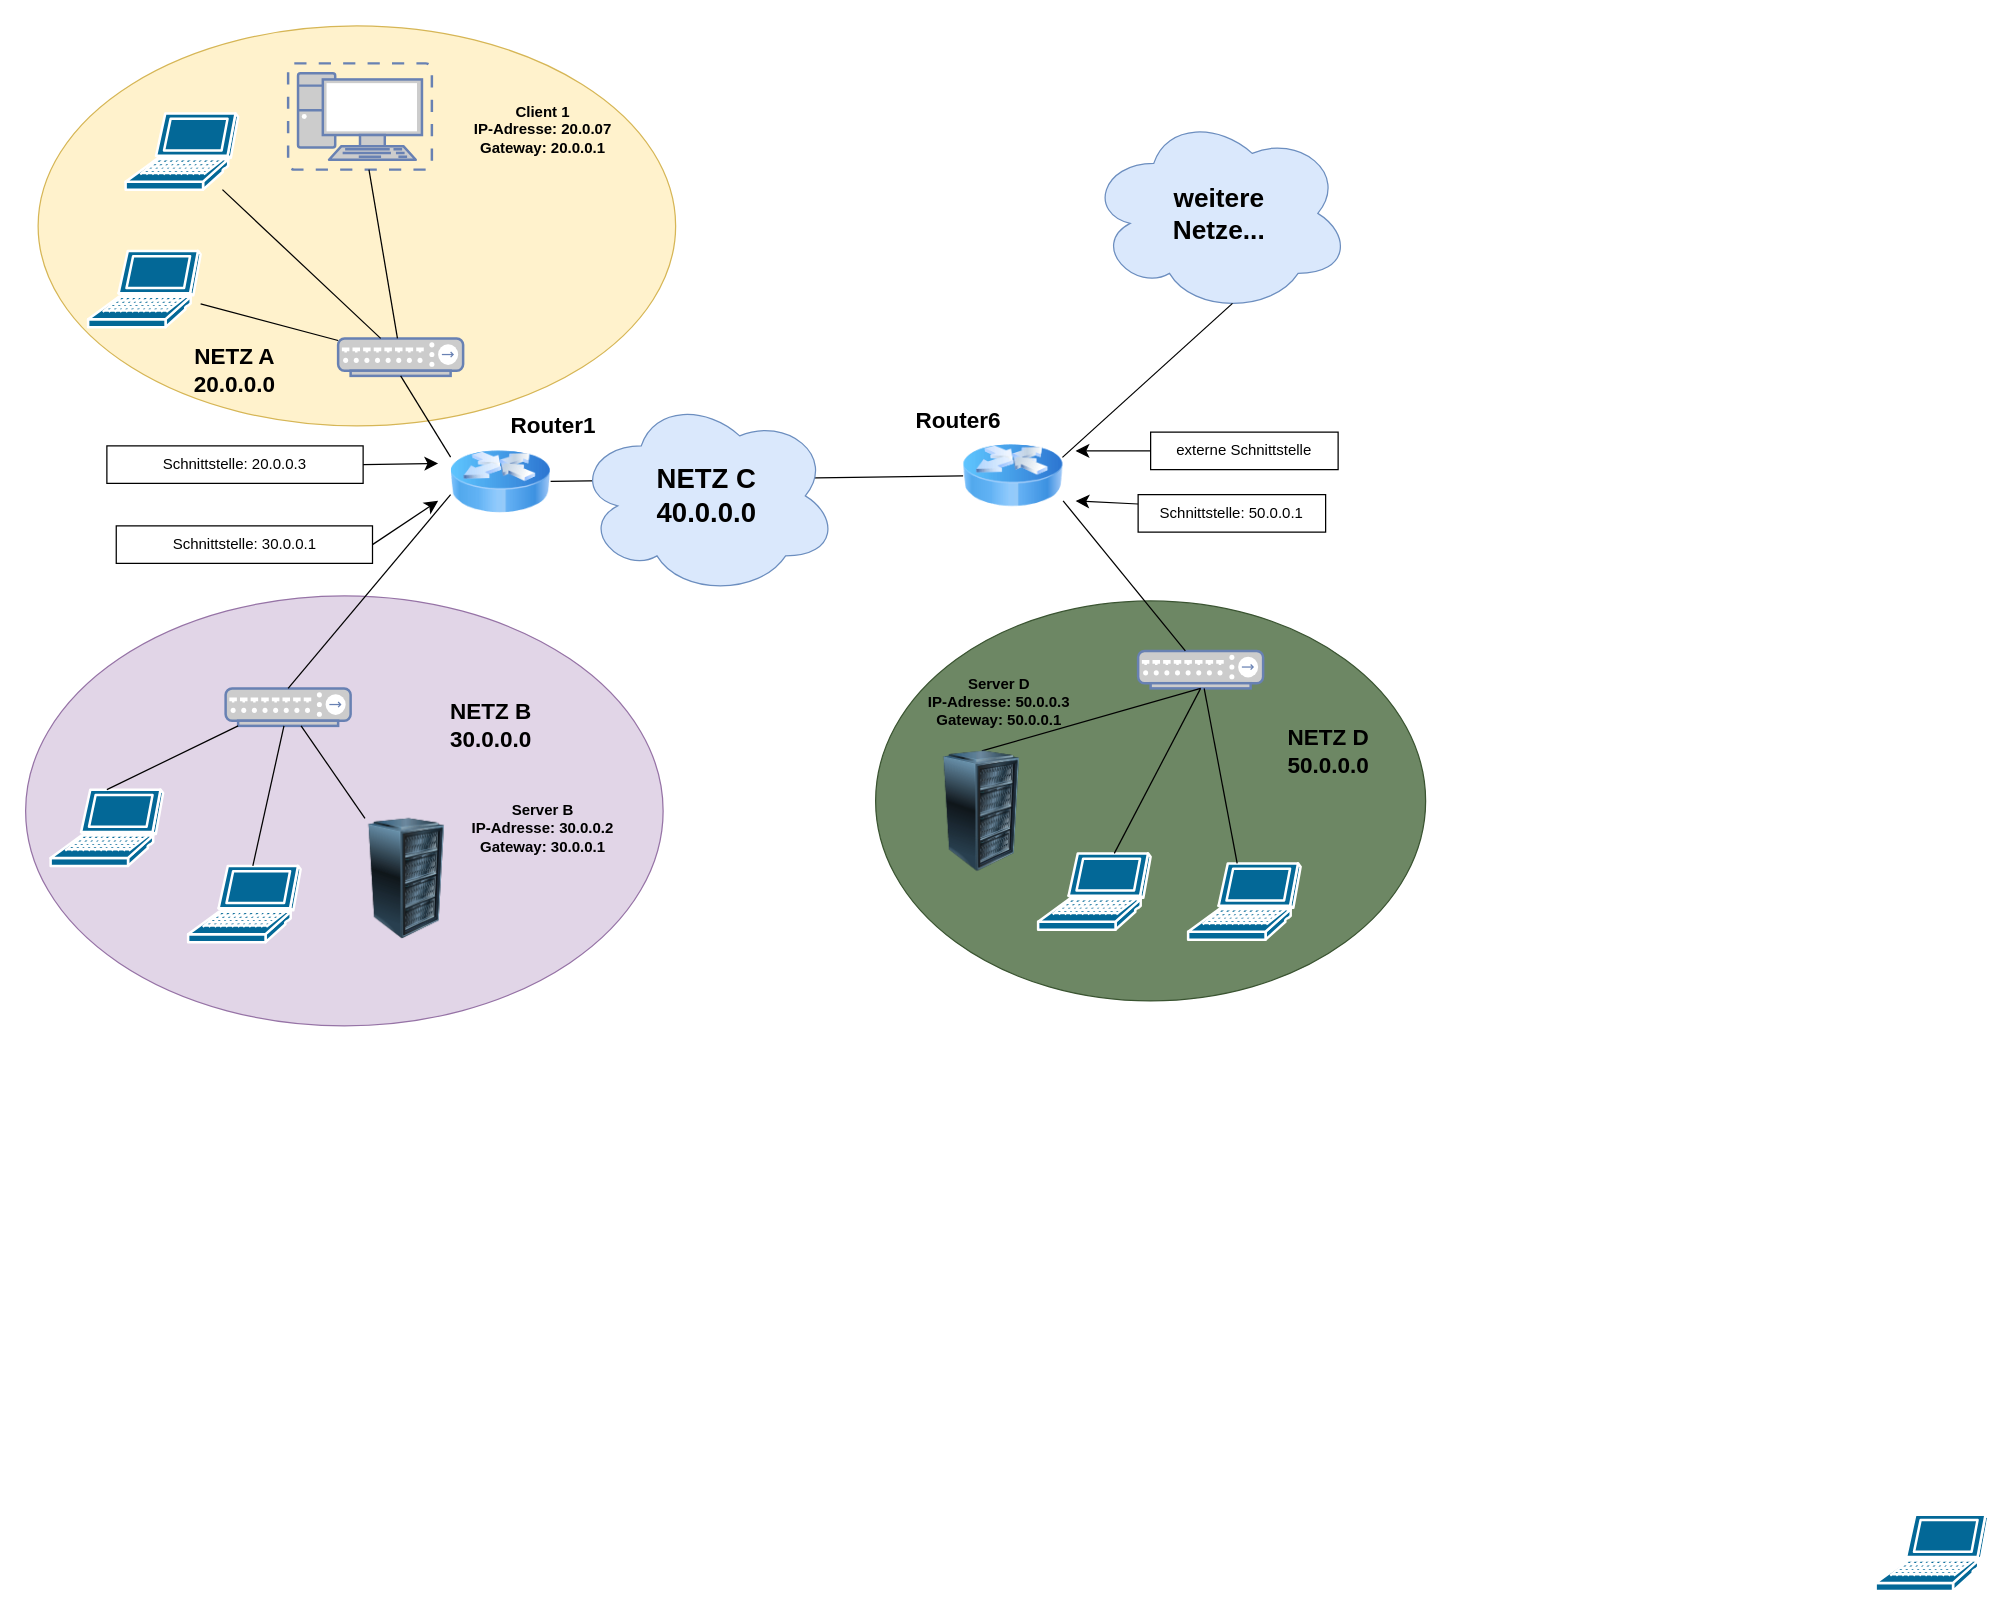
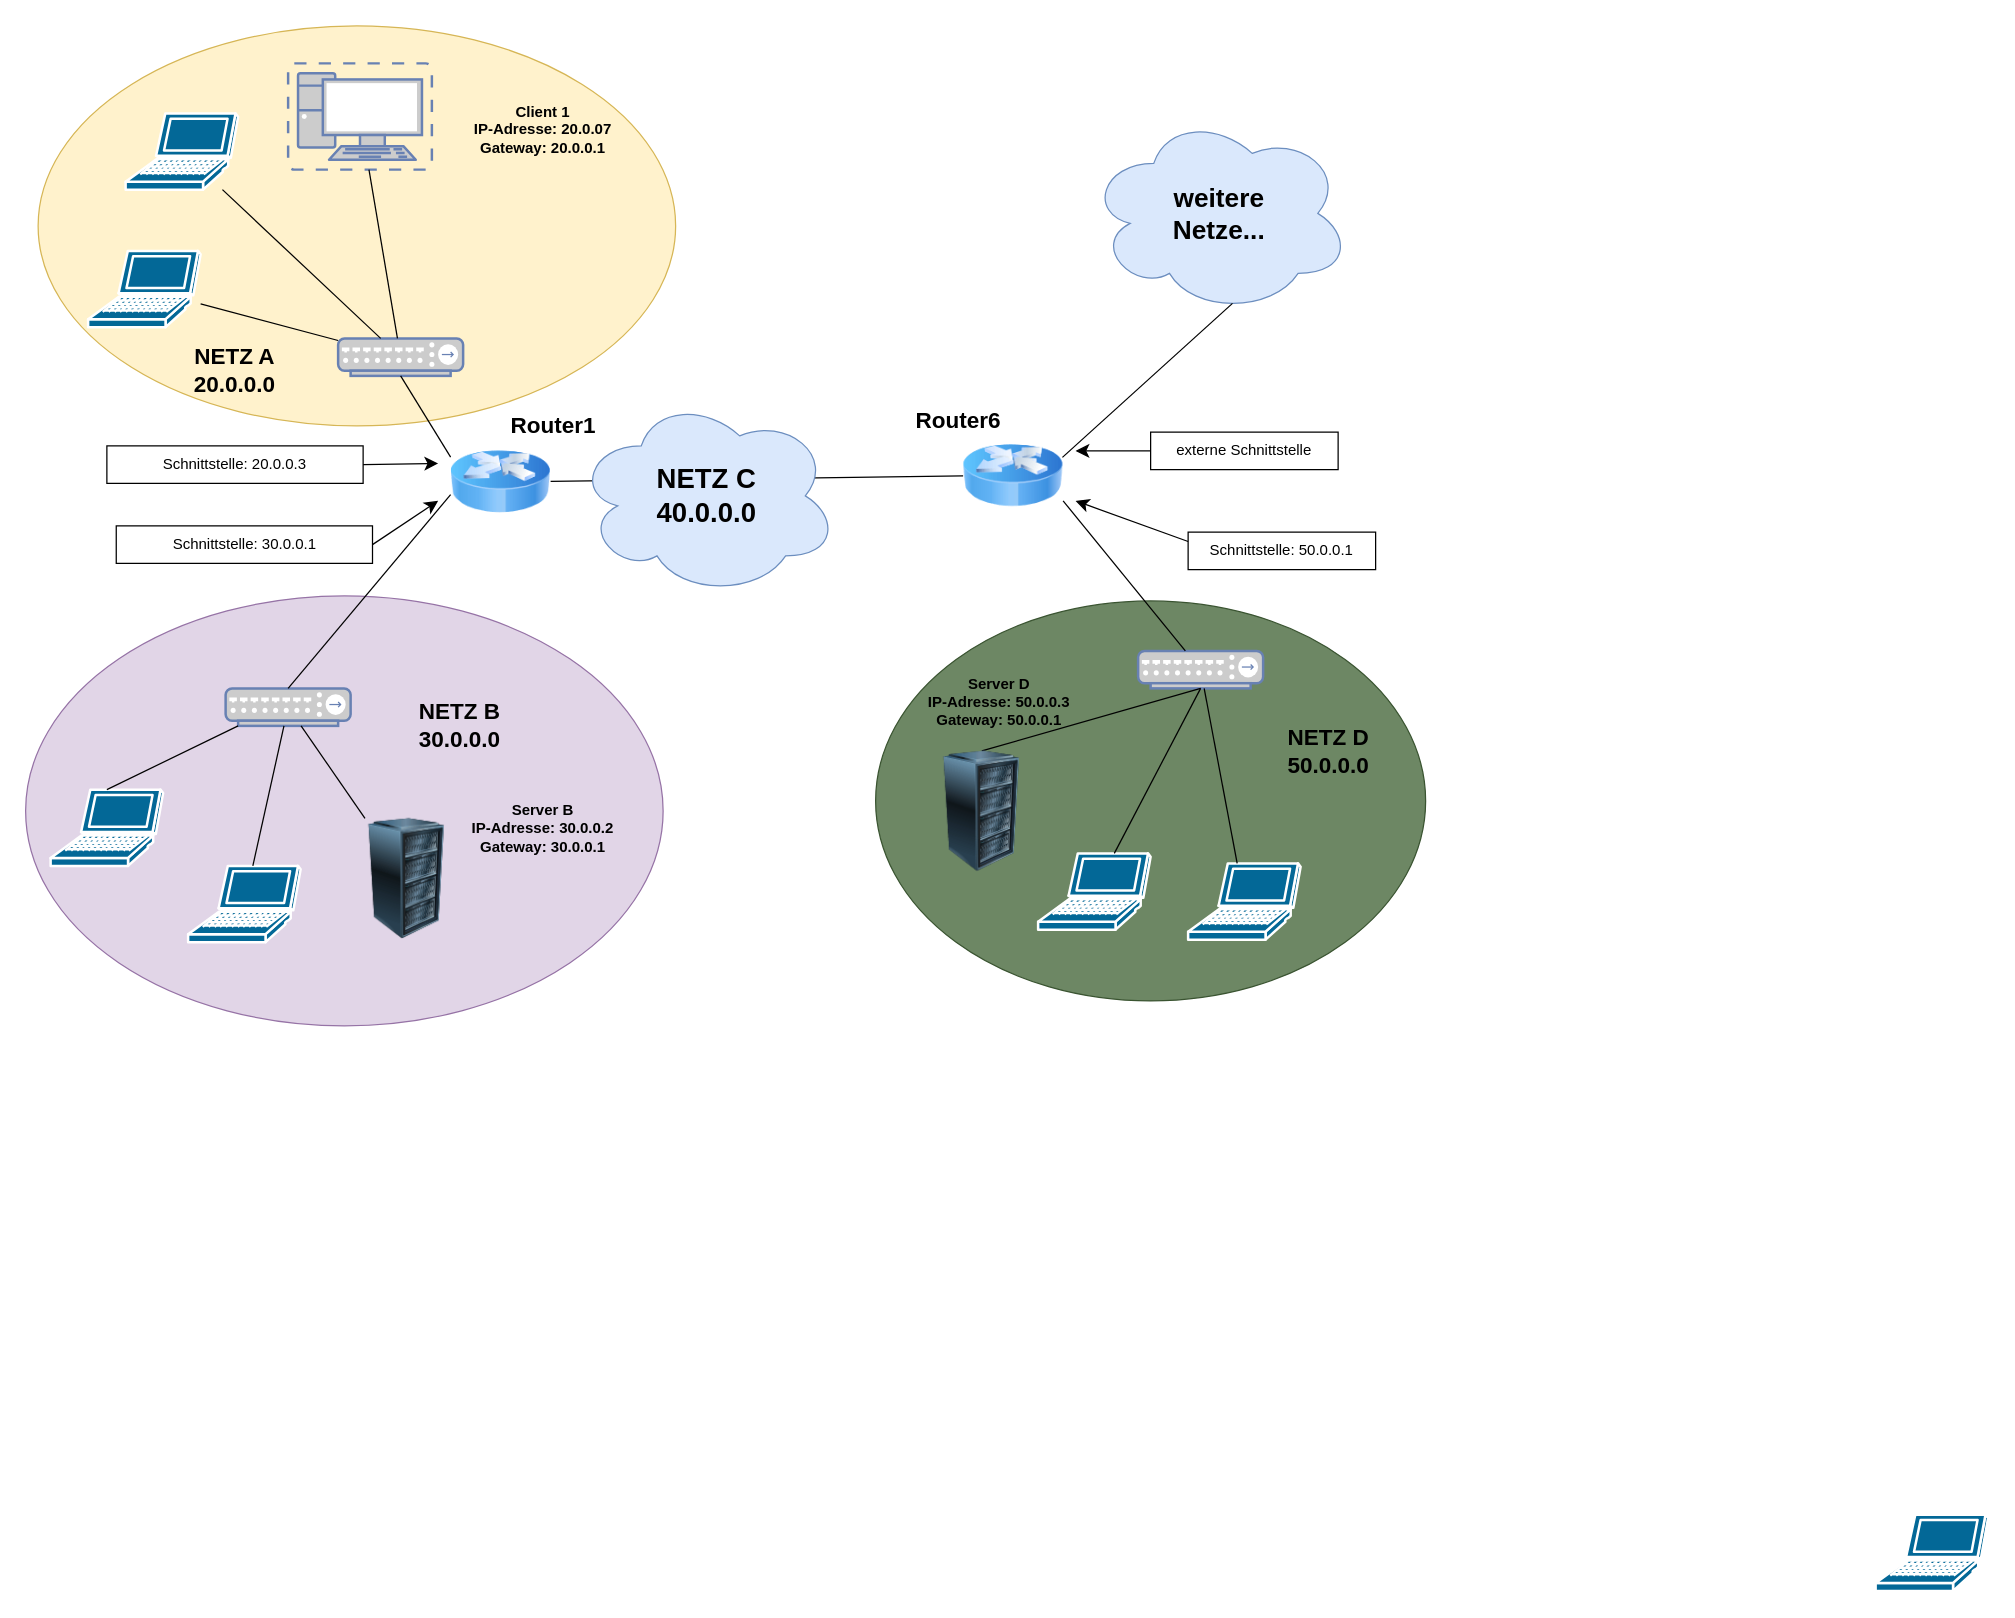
(1232, 513) -> (1282, 551)
(491, 726) -> (460, 726)
